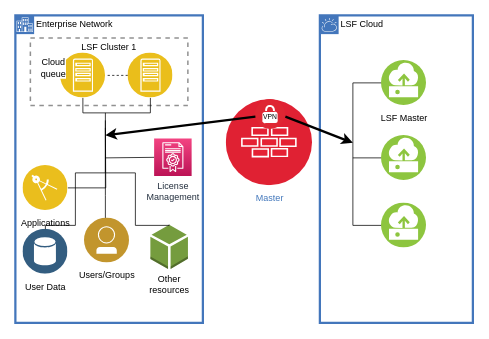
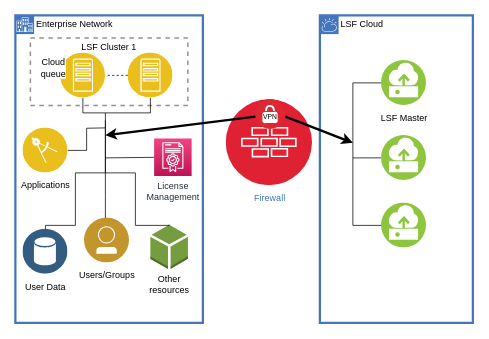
(45, 188) -> (45, 150)
(270, 199) -> (270, 199)
